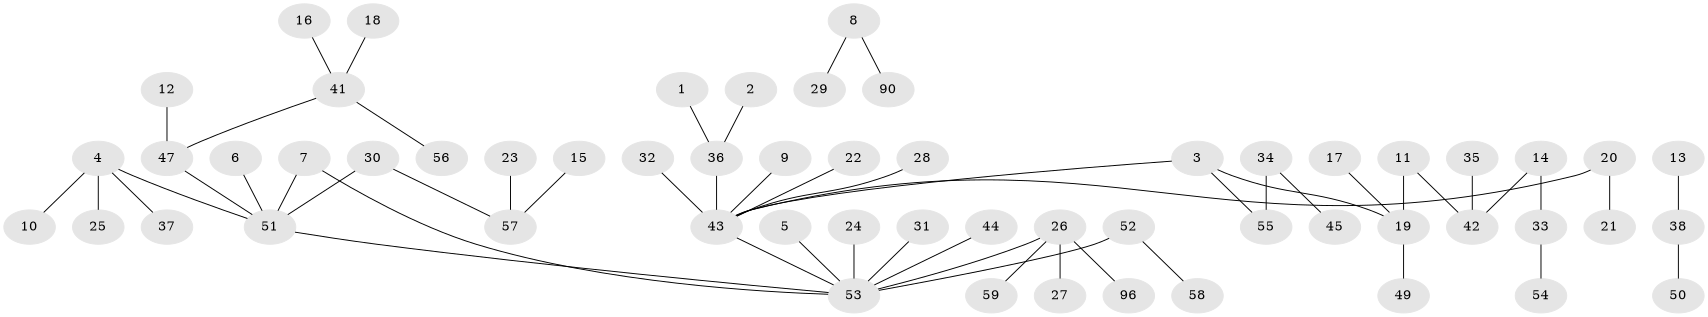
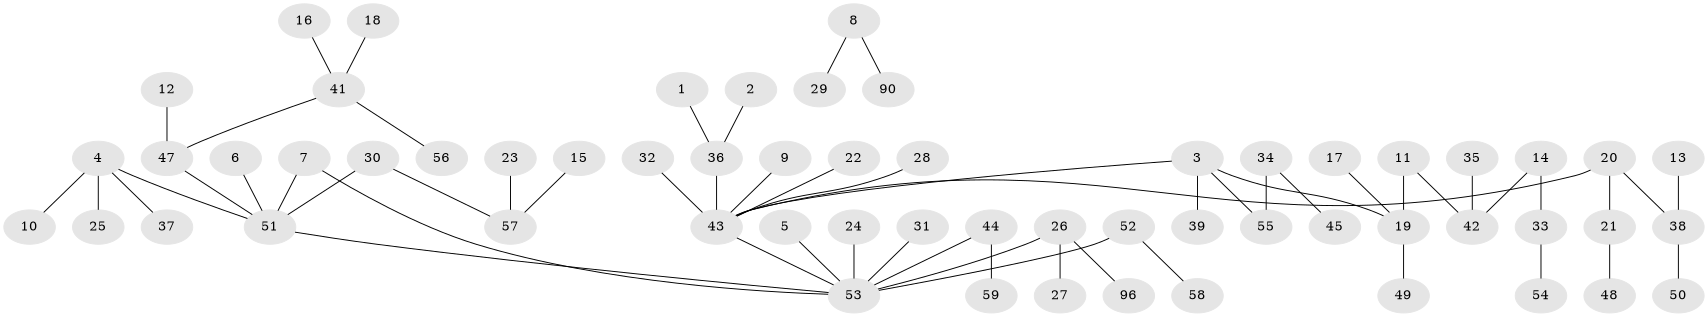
none -> (1644, 193)
none -> (1197, 227)
(1034, 253) -> (991, 262)
none -> (1610, 296)
